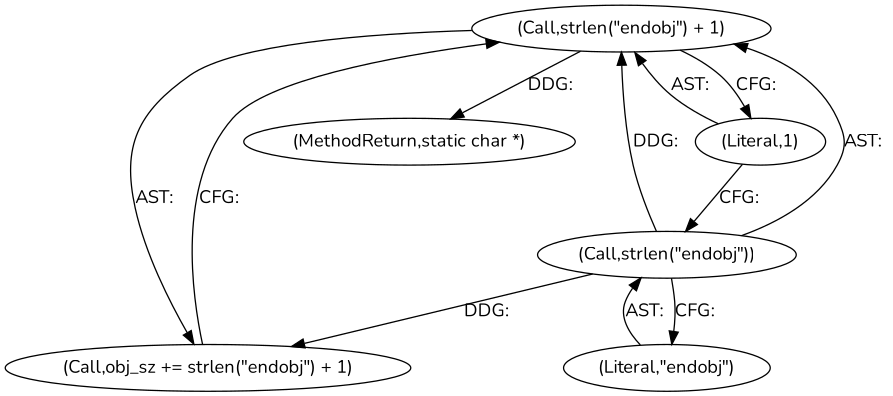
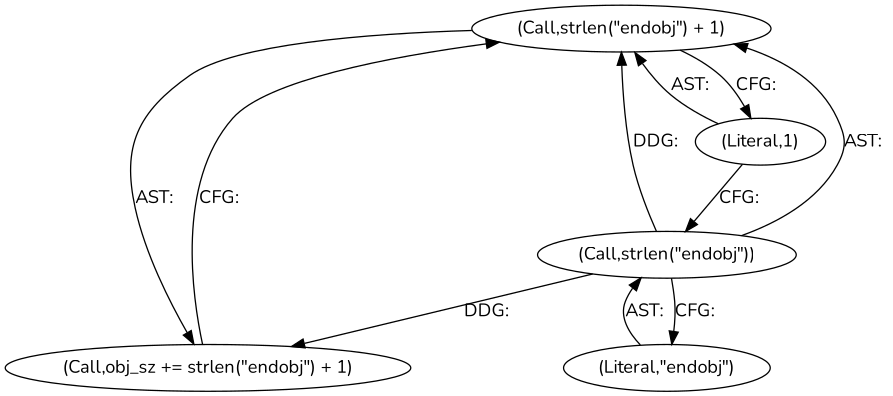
(409, 142) -> none
